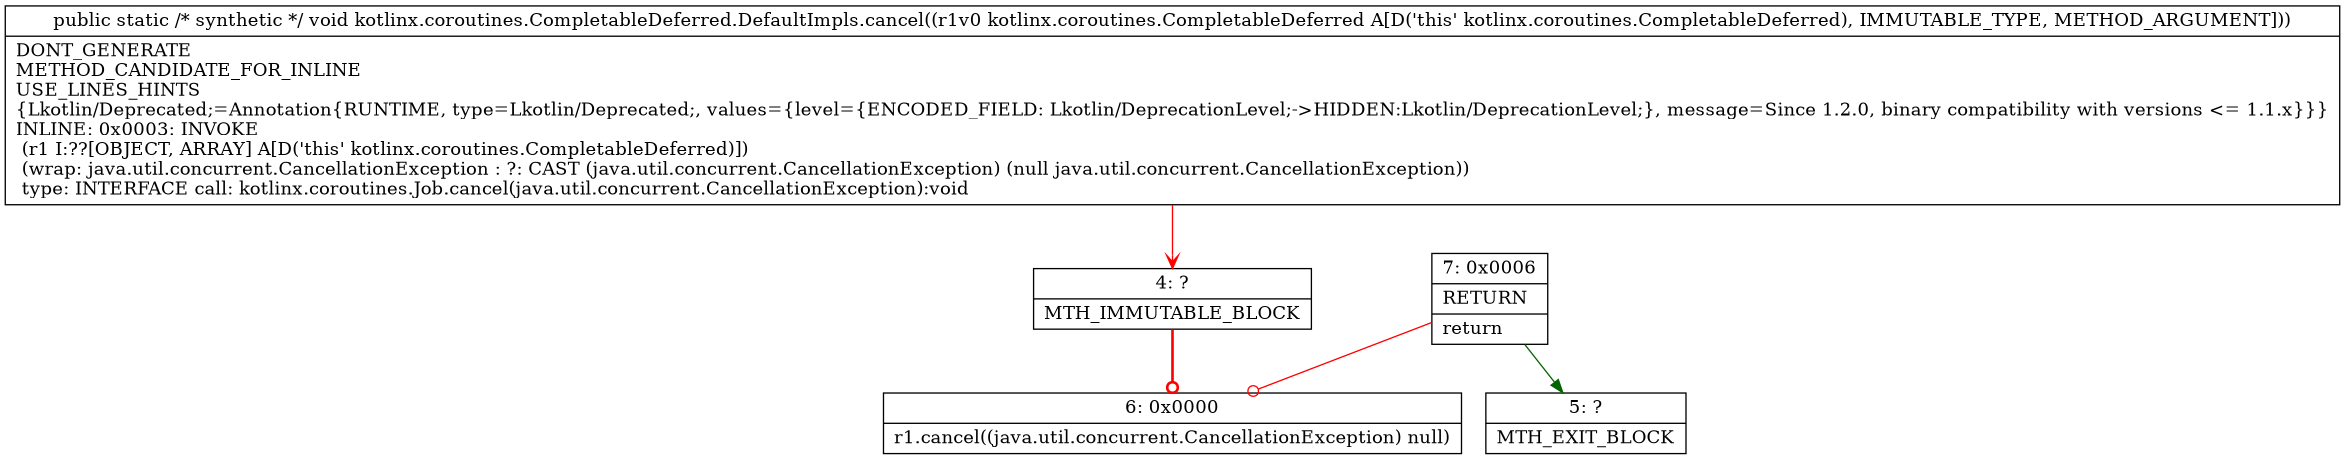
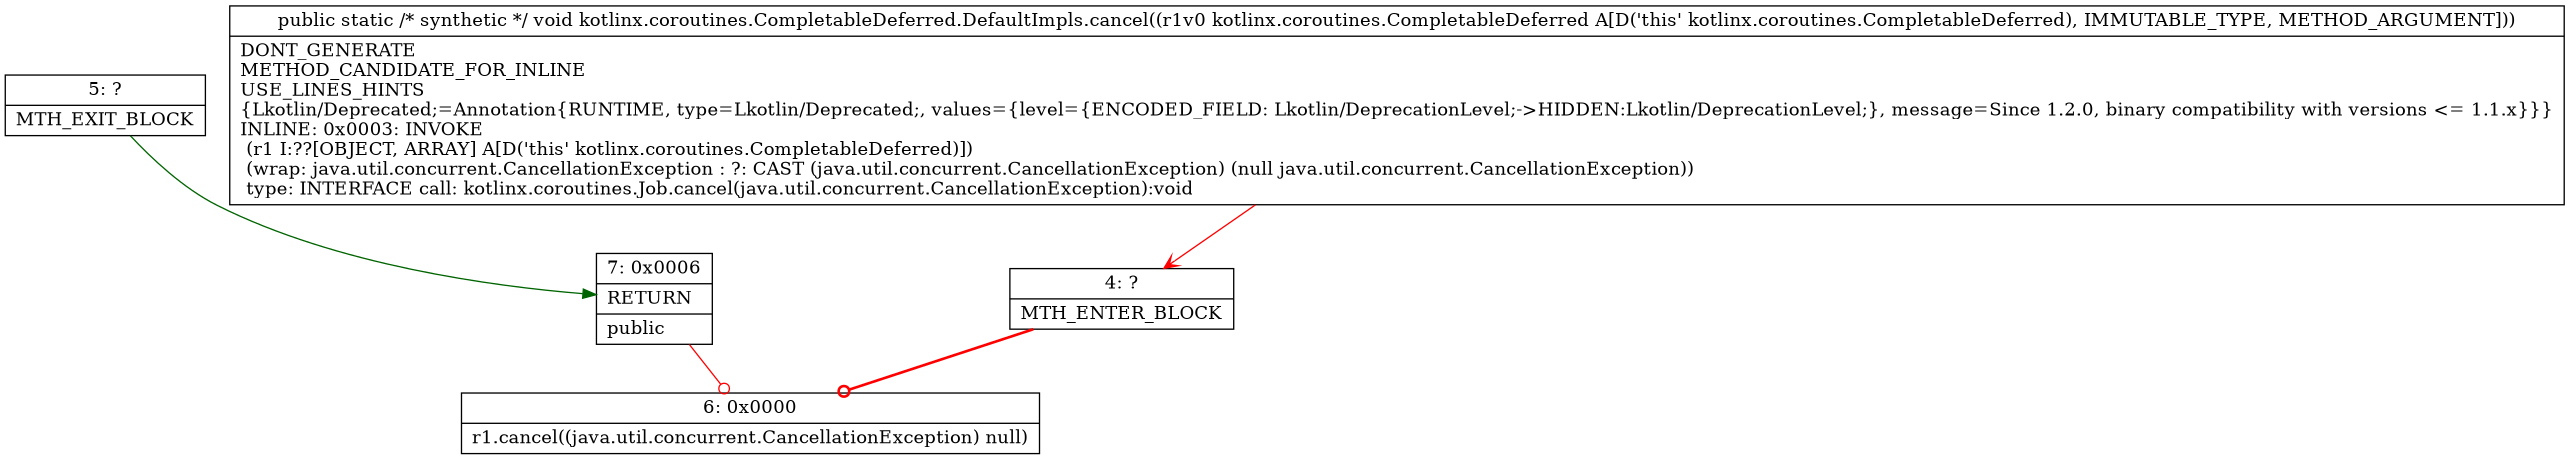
(1172, 313) -> (1122, 313)
(1473, 329) -> (636, 329)
(1540, 363) -> (342, 252)
